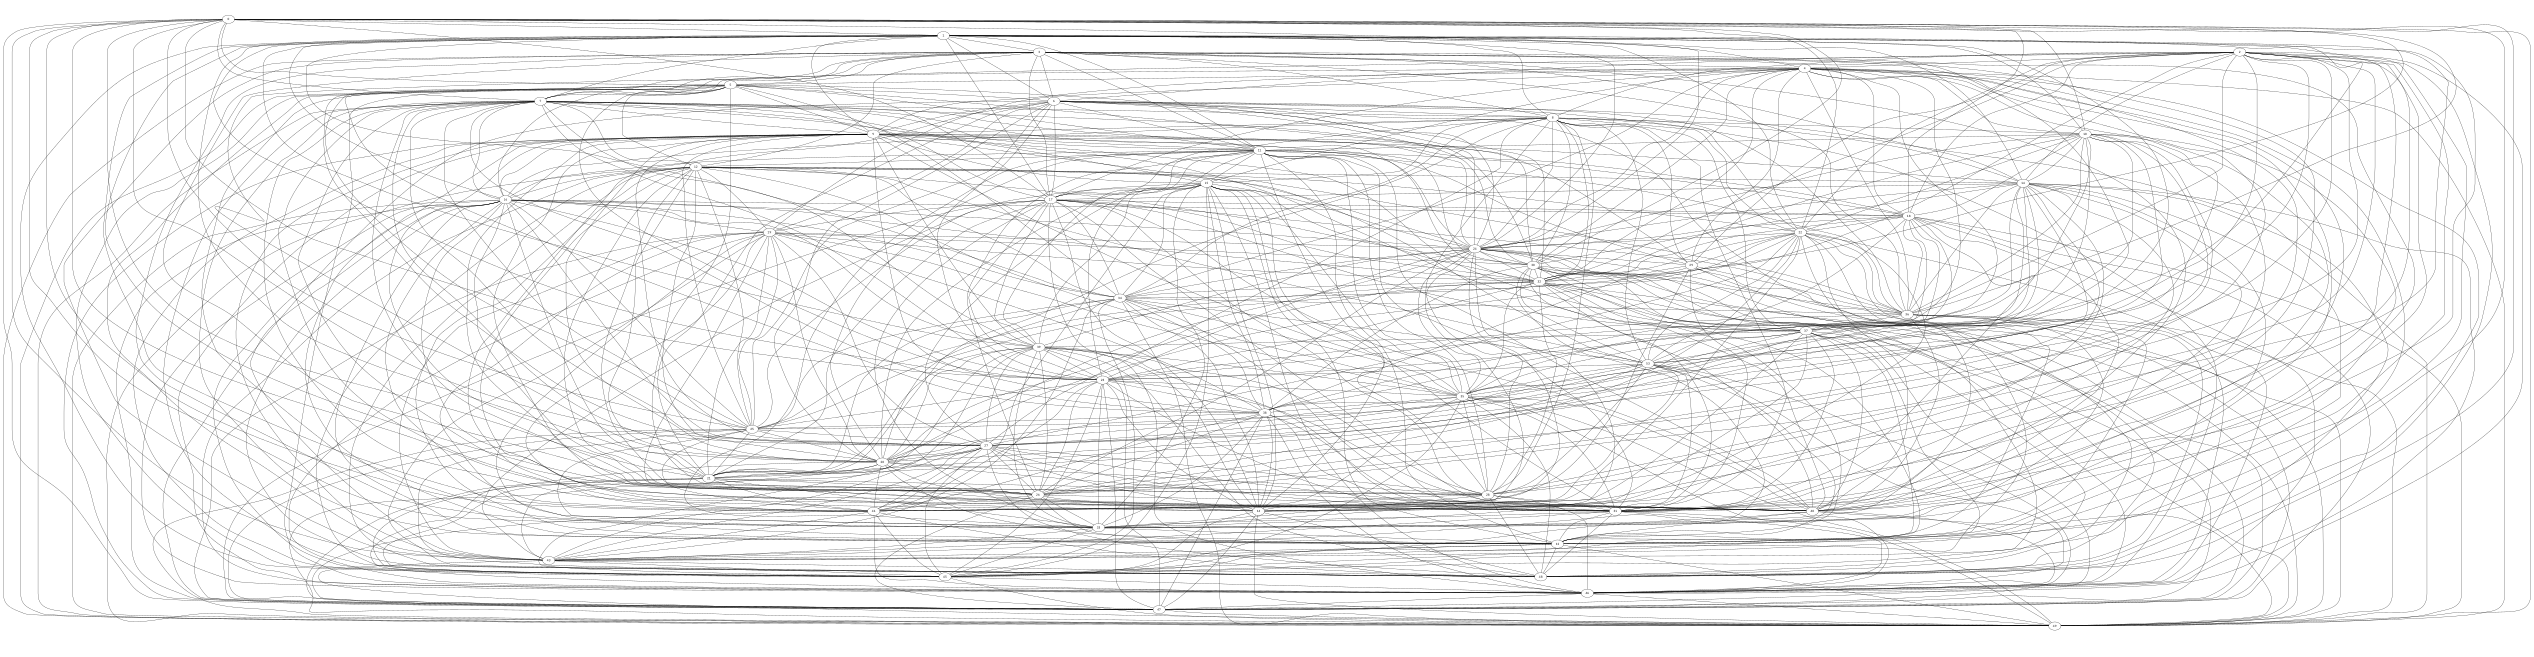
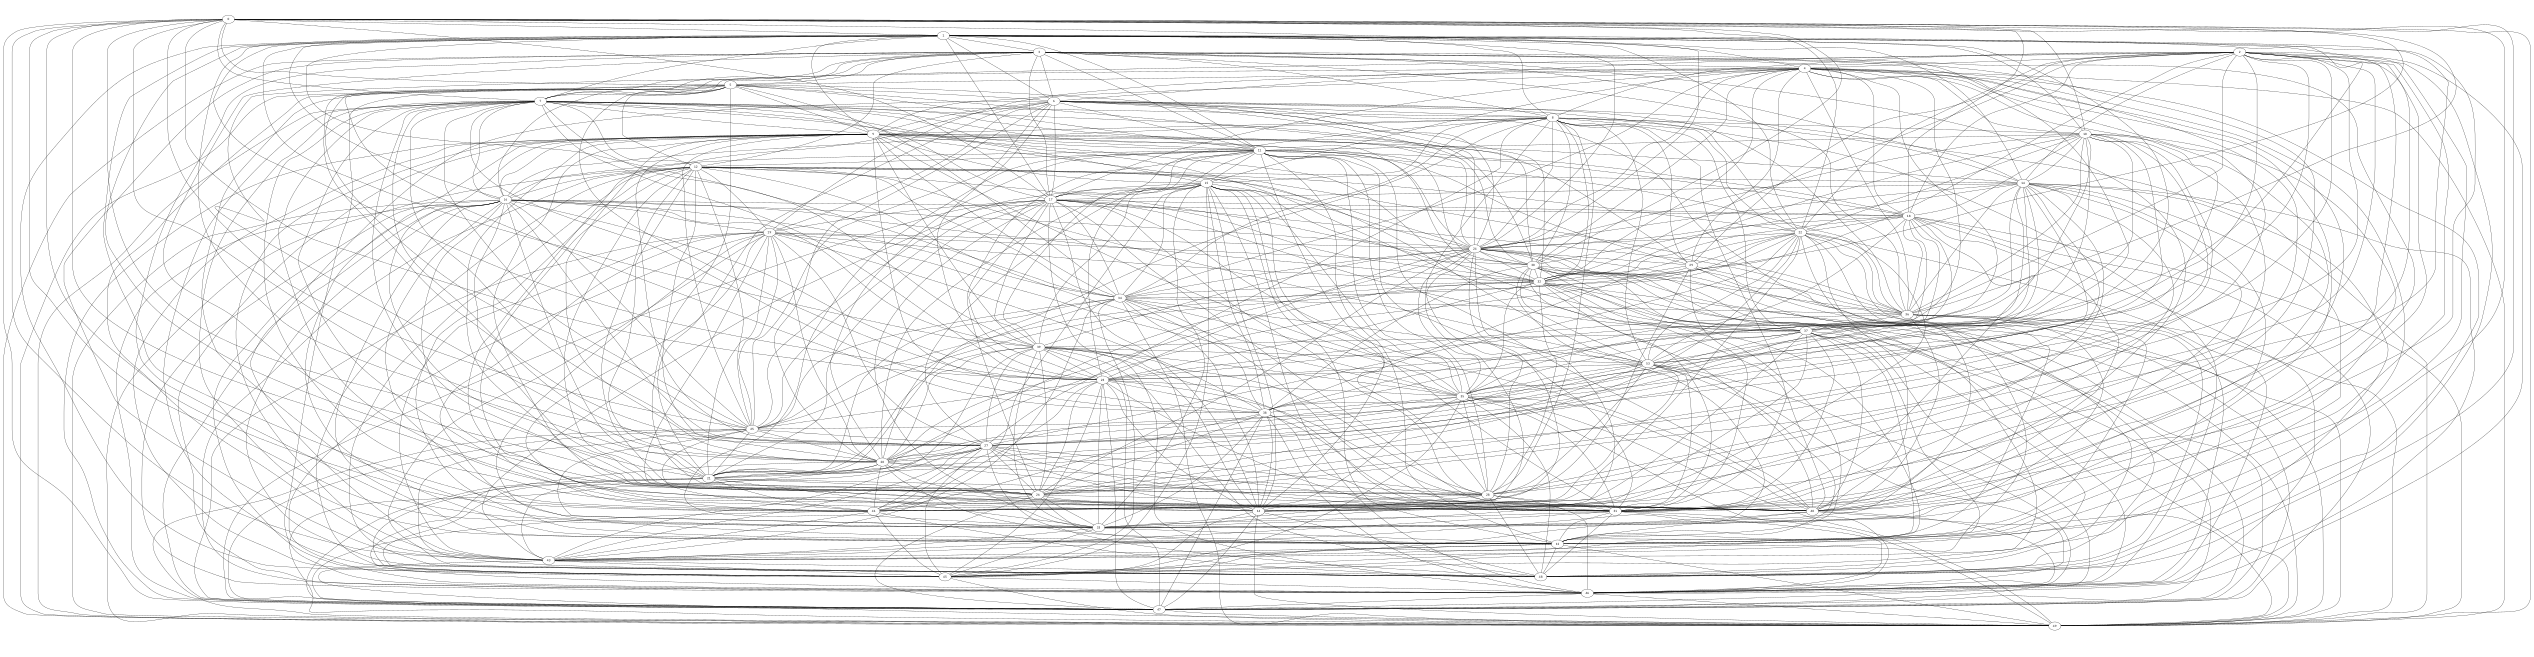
none -> (990, 225)
(88, 394) -> none
(996, 421) -> (875, 286)
(606, 527) -> (1284, 354)
(1028, 587) -> none
